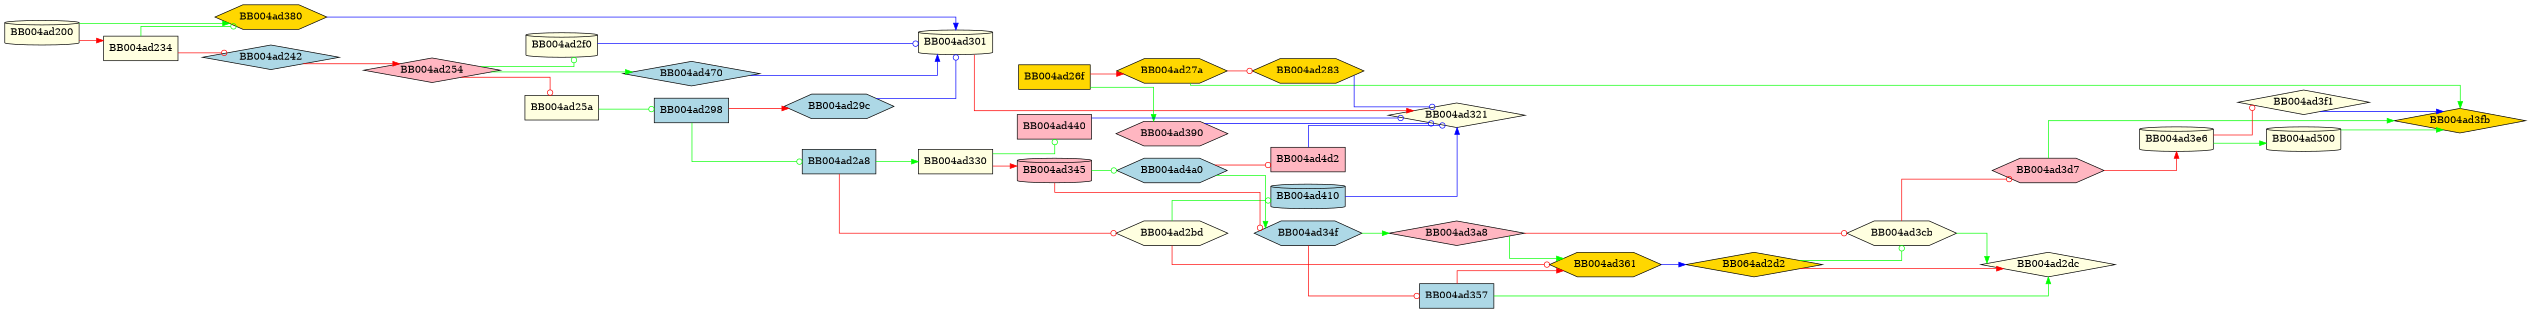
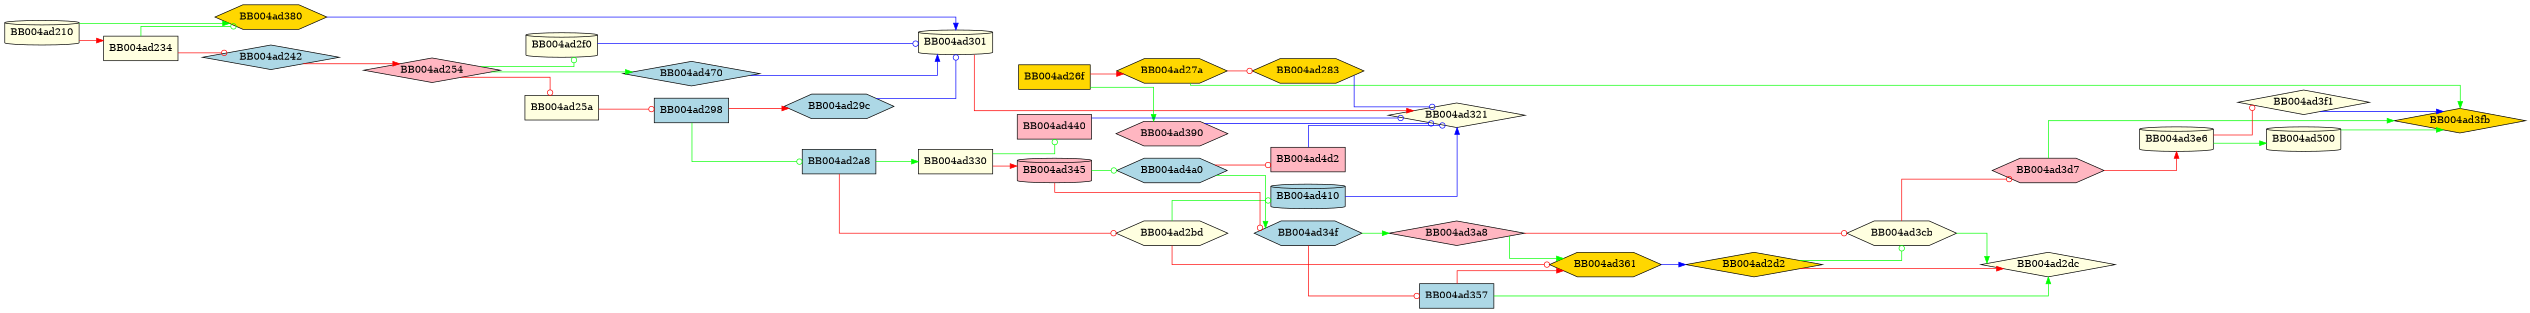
(42, 33) -> (42, 33)
(624, 109) -> (624, 109)
(1754, 265) -> (1754, 265)
